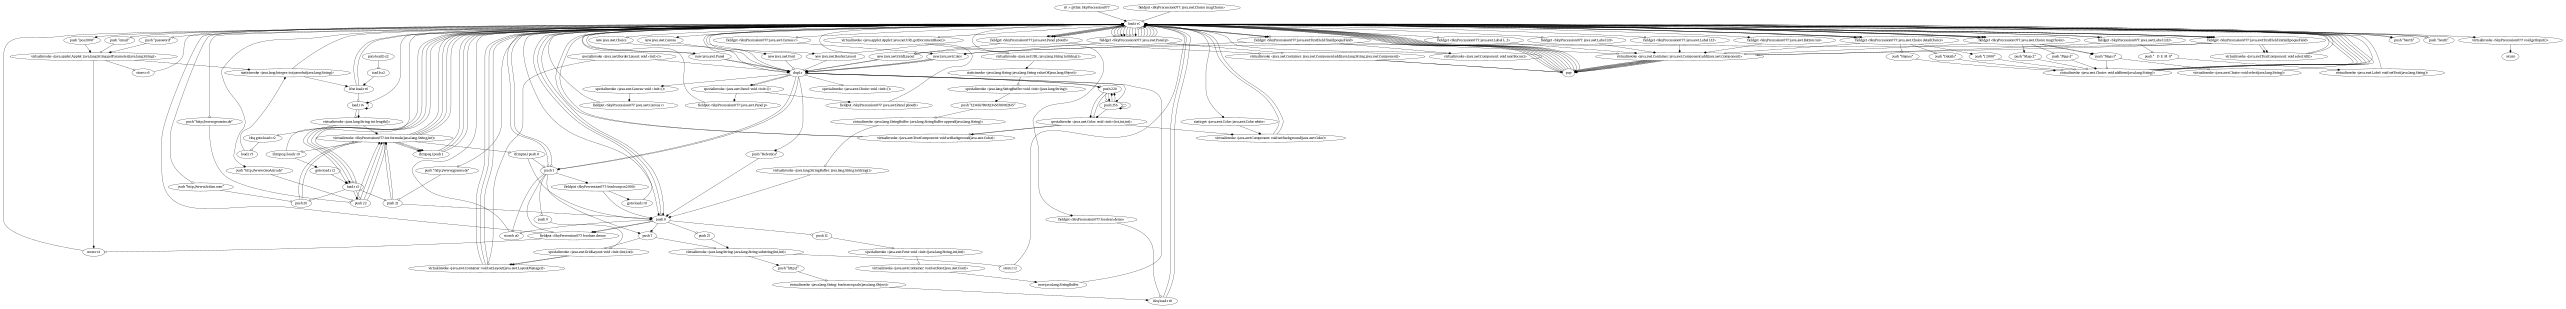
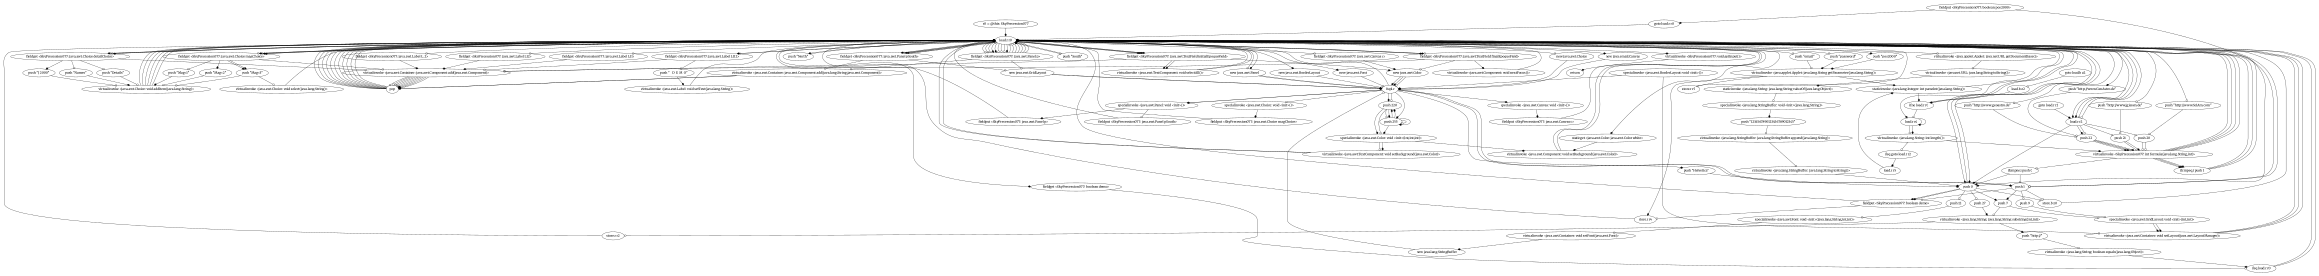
(660, 40) -> (1623, 57)
(1785, 40) -> none
(806, 97) -> (1146, 113)
(1111, 105) -> (1391, 122)
none -> (1257, 112)
(255, 146) -> (1894, 161)
(286, 154) -> none
(571, 178) -> none
(526, 211) -> (2022, 153)
